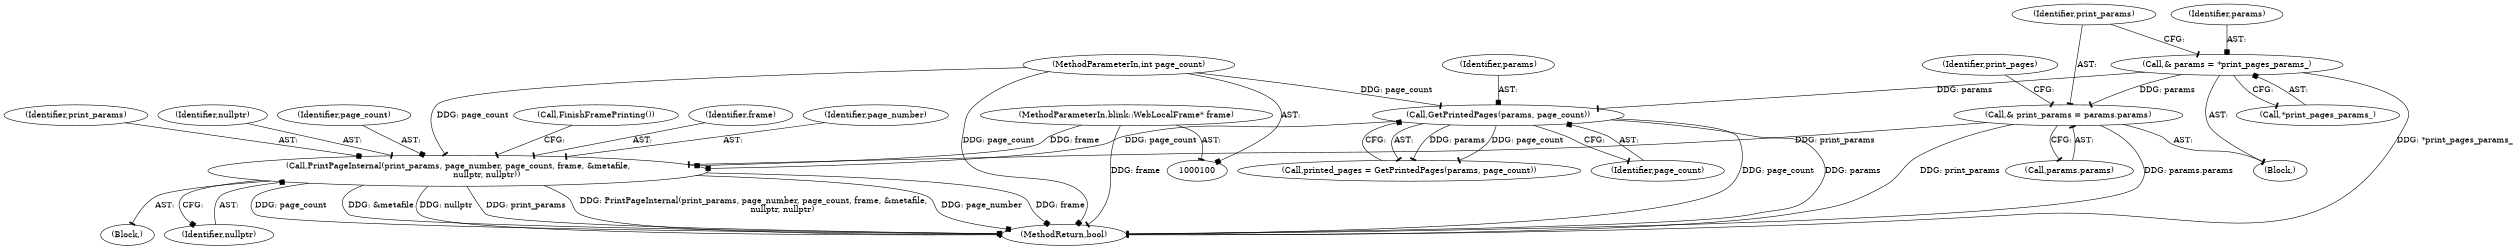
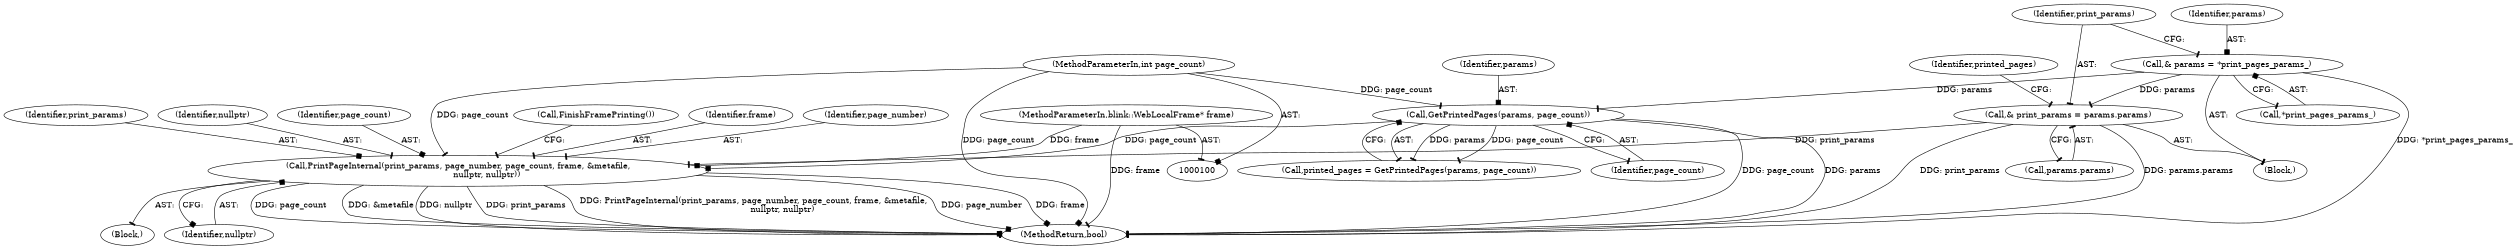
(1990, 65) -> (1984, 65)
